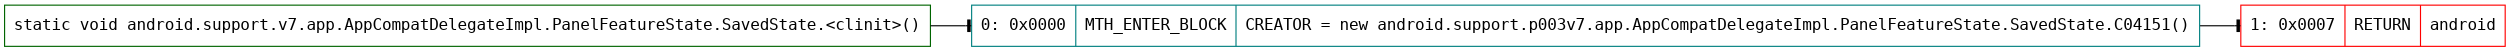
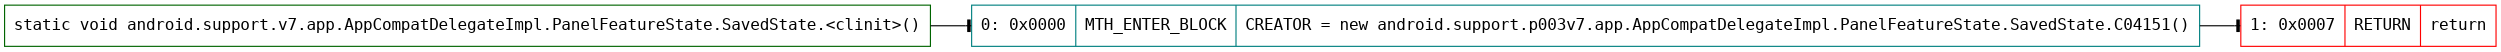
(2463, 25) -> (2458, 25)
